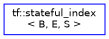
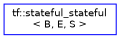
(55, 19) -> (60, 19)
